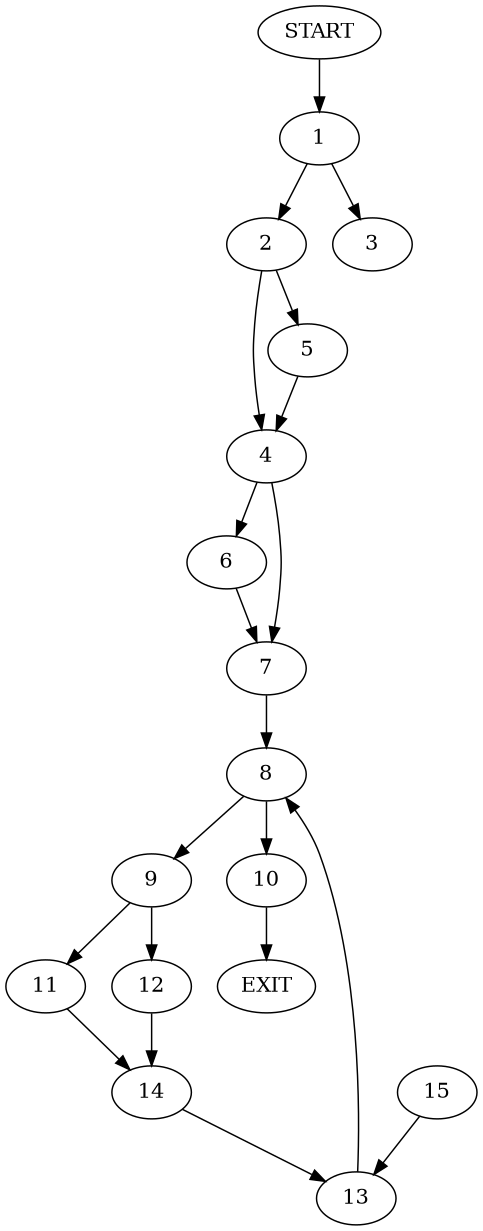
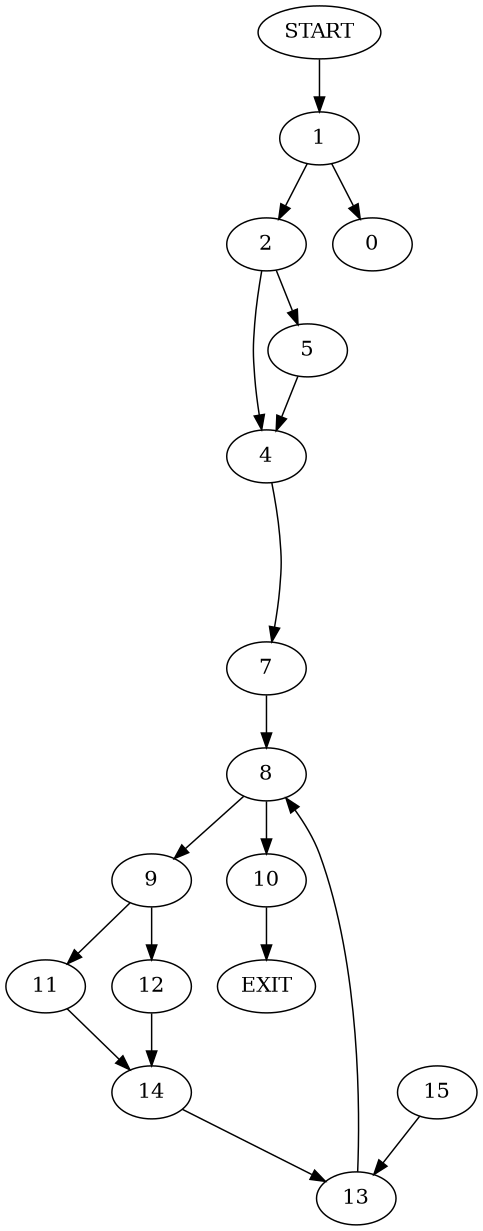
(372, 244) -> (372, 244)
(227, 562) -> none
